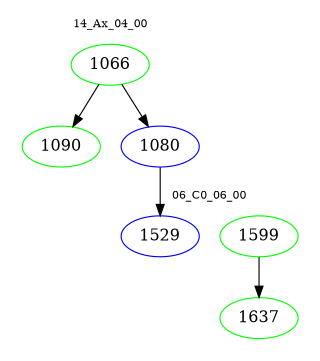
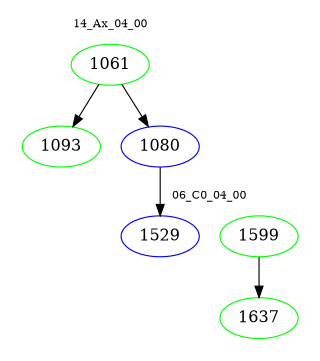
(110, 65) -> (110, 65)
(61, 147) -> (61, 147)
(210, 196) -> (210, 196)
